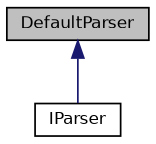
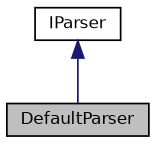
(78, 81) -> (78, 81)
